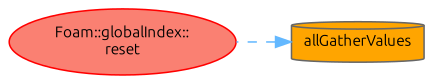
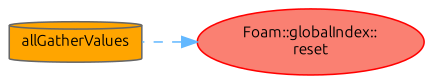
(256, 42) -> (162, 42)
